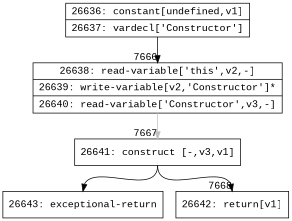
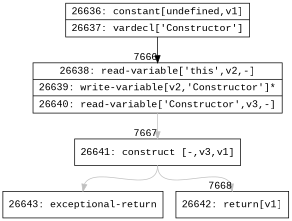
(124, 179) -> (124, 179)
(191, 179) -> (191, 179)
